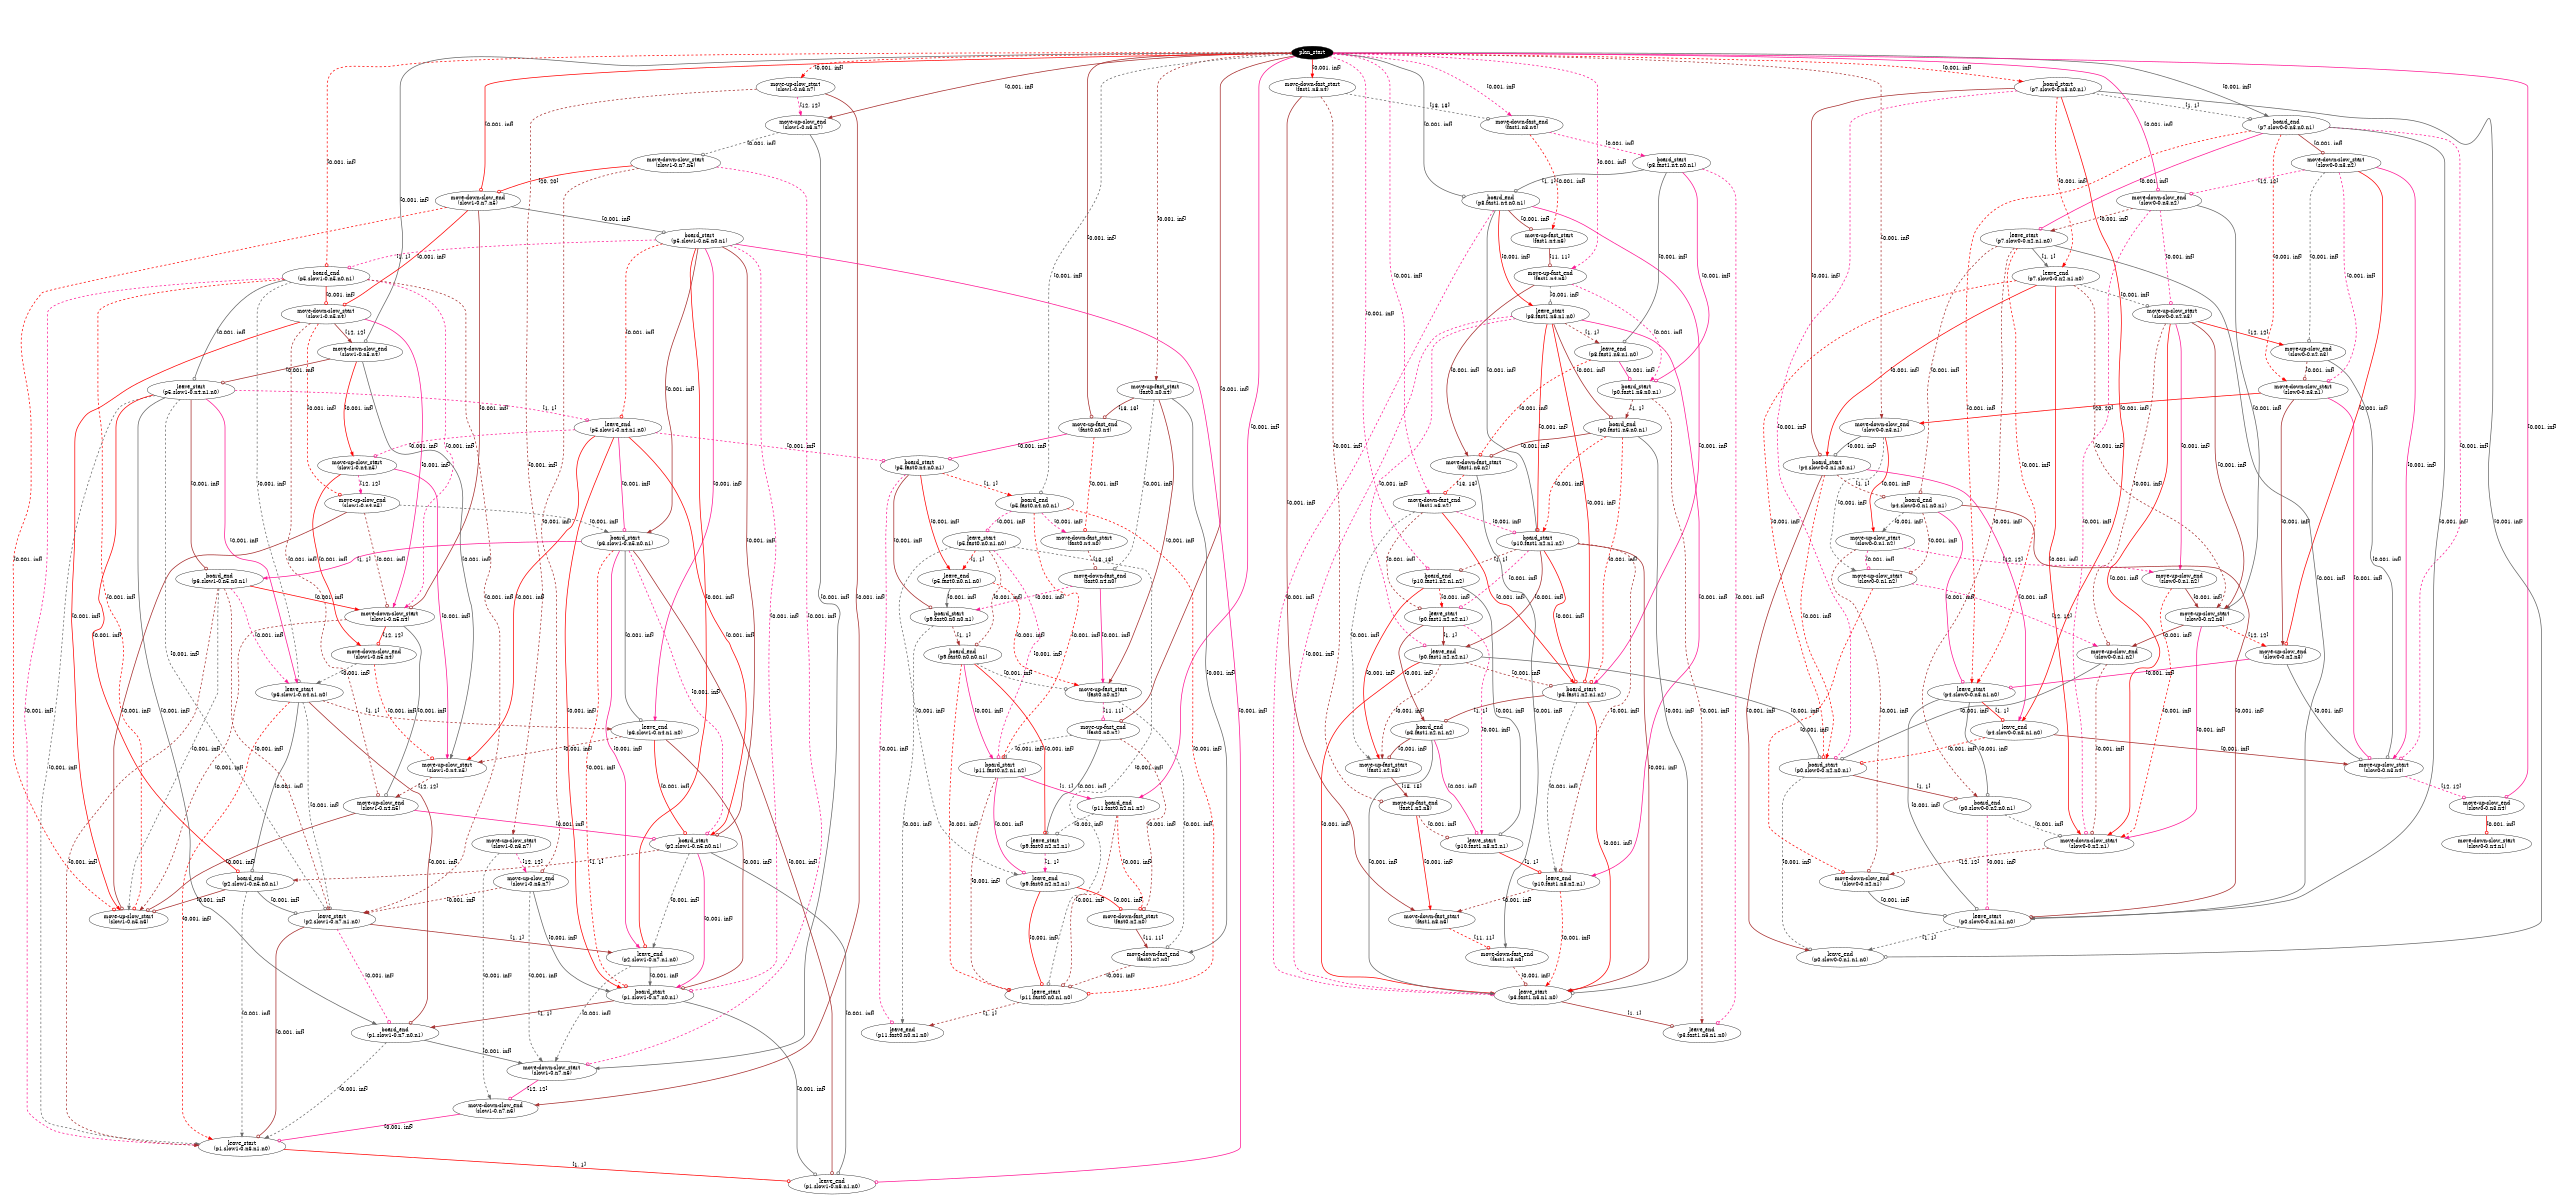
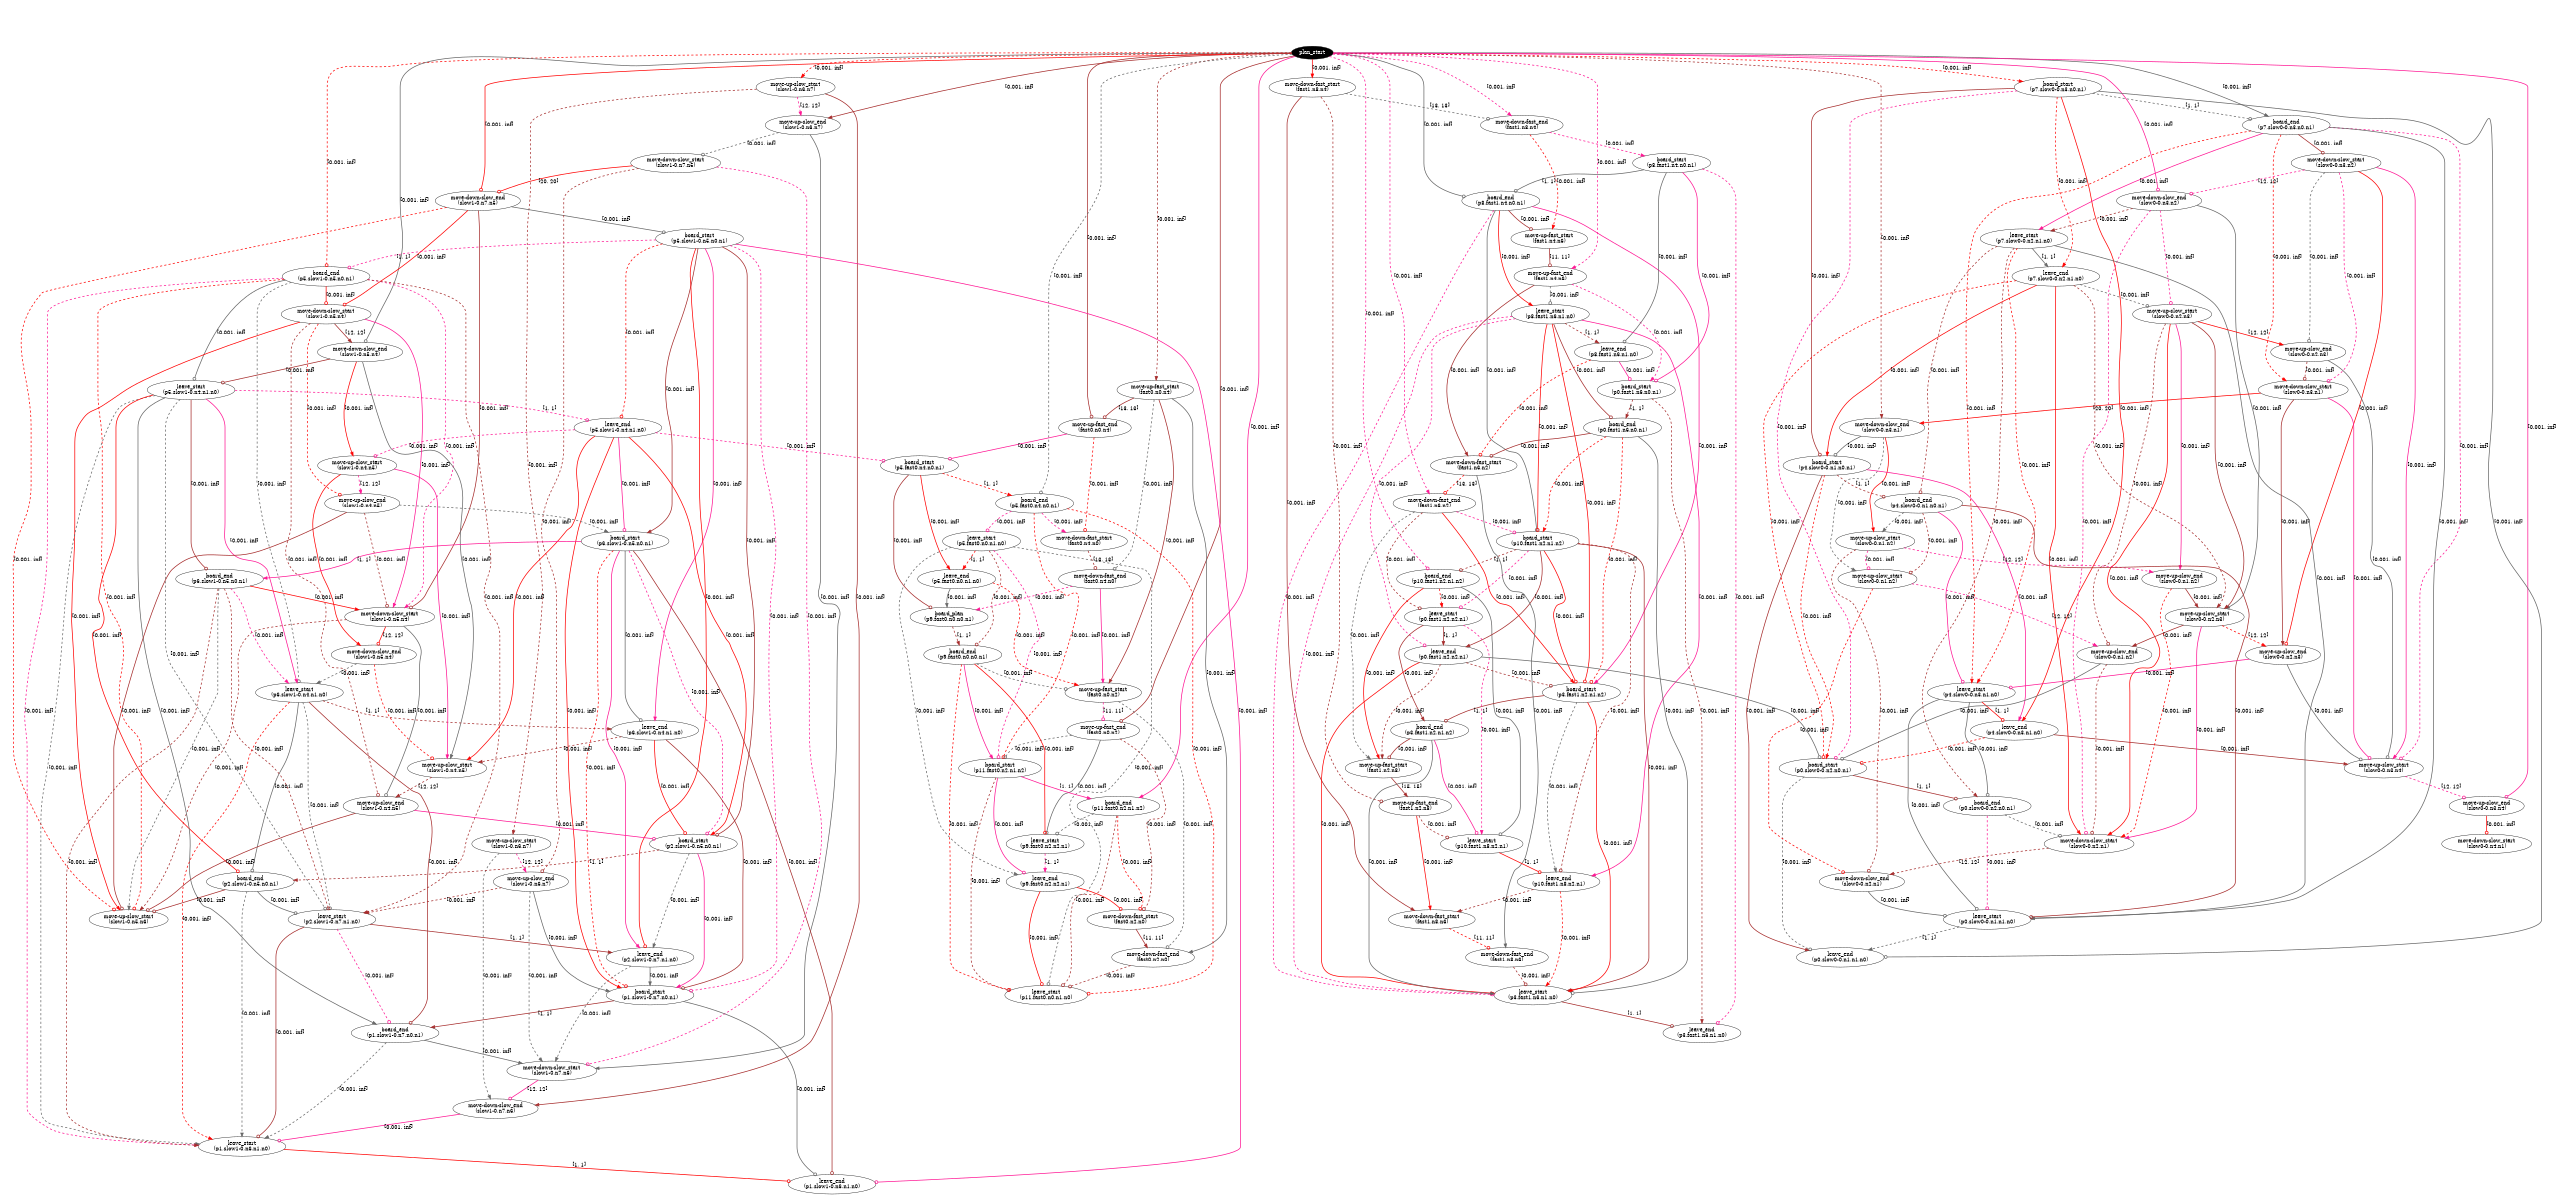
(2150, 175) -> (2150, 175)
(949, 617) -> (949, 617)
(846, 978) -> none
(902, 1033) -> none
